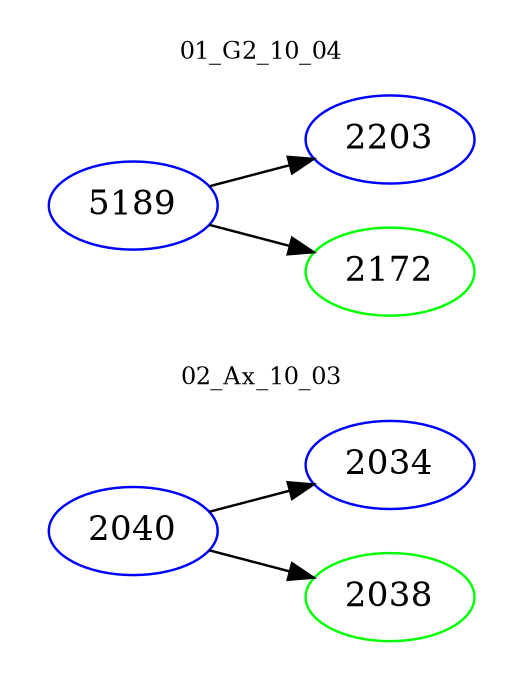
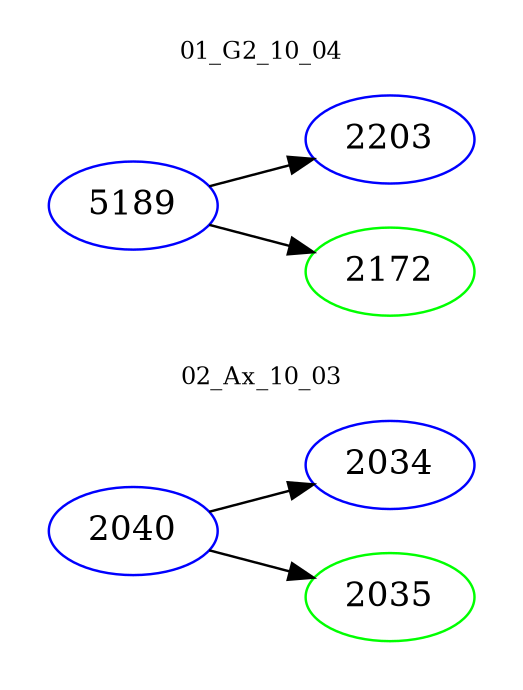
(390, 597) -> (390, 597)
